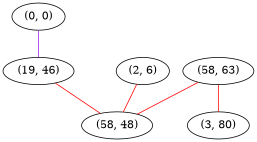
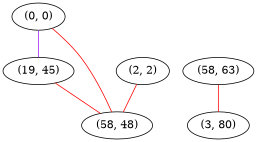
(39, 71) -> (39, 71)
(143, 71) -> (143, 71)
(168, 98) -> (87, 66)
